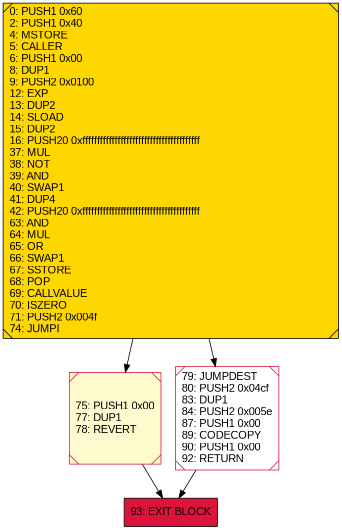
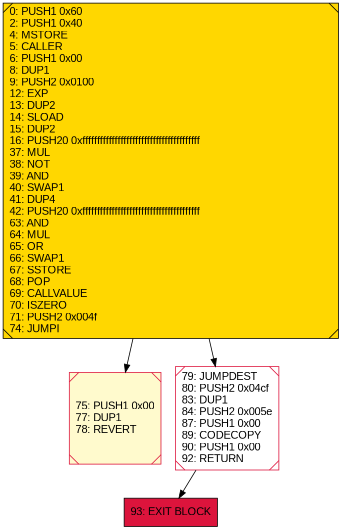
(150, 478) -> none
